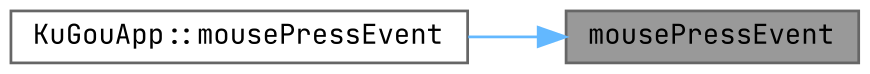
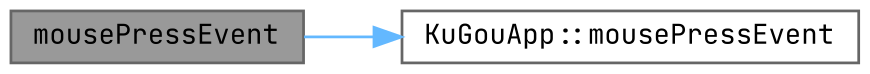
(503, 37) -> (339, 37)
